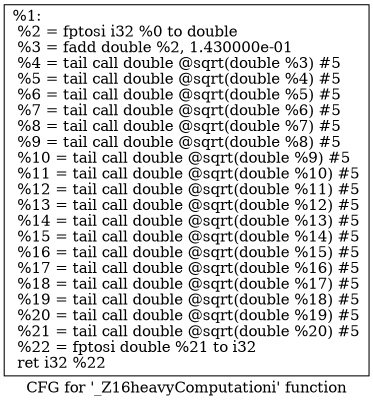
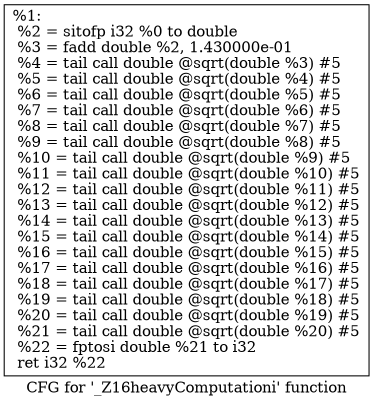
(125, 32) -> (125, 32)
